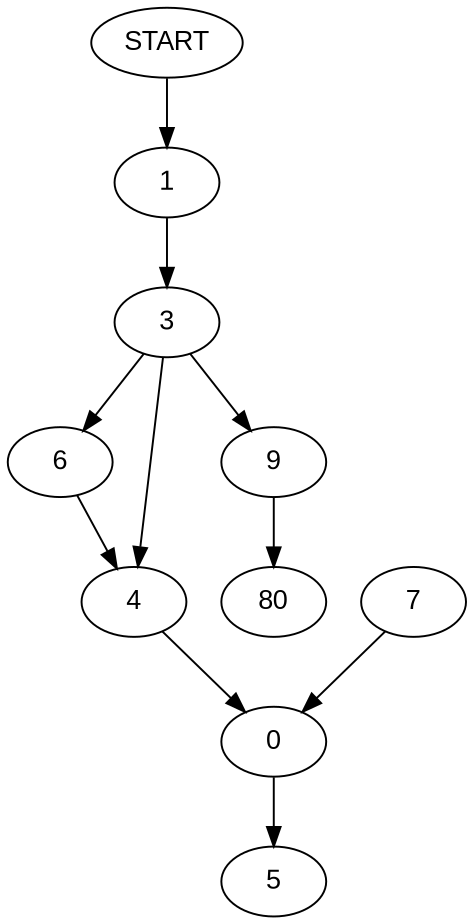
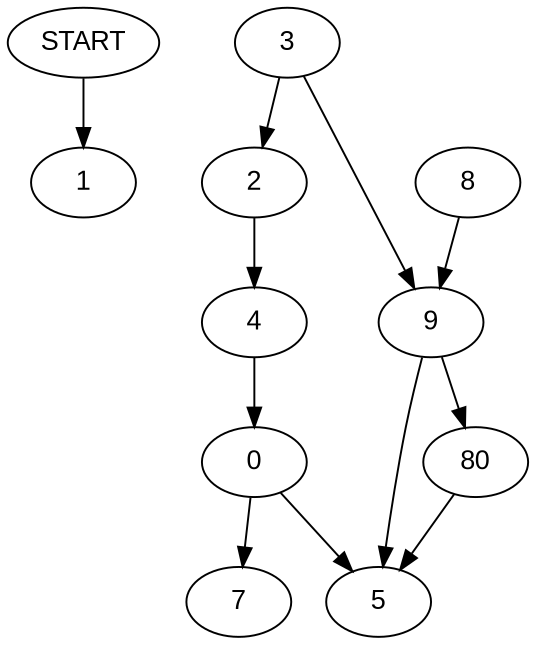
none -> (468, 183)
(167, 243) -> none
(152, 452) -> none
none -> (401, 452)
(60, 462) -> (254, 183)
none -> (433, 524)
(351, 665) -> (248, 522)
